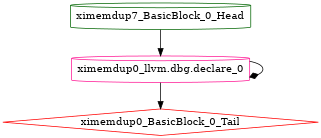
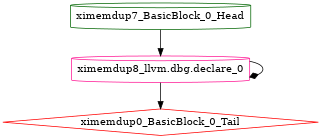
(161, 69) -> (161, 69)
